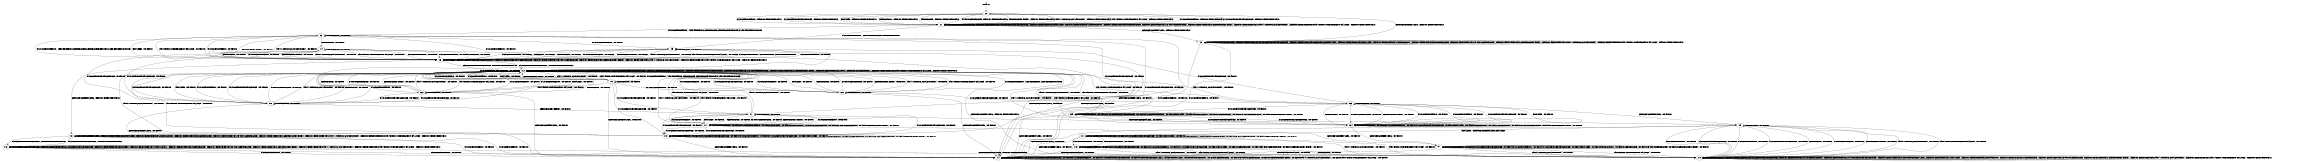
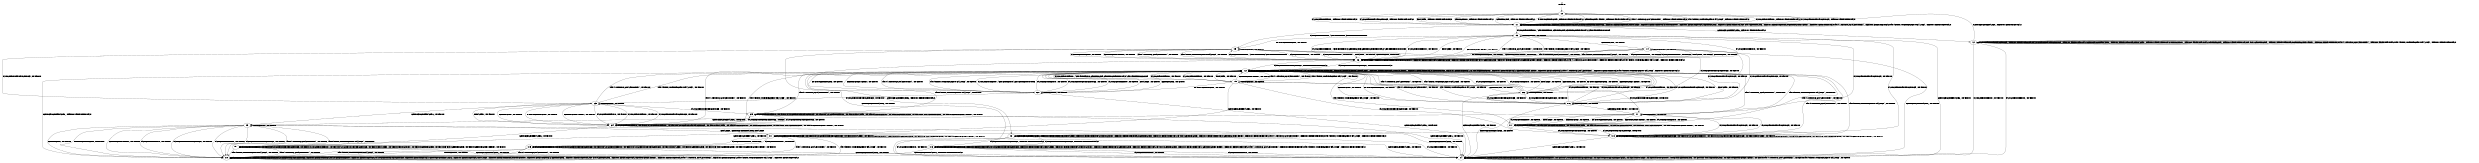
(1014, 51) -> (306, 54)
(1227, 120) -> (766, 120)
(735, 155) -> (1016, 127)
